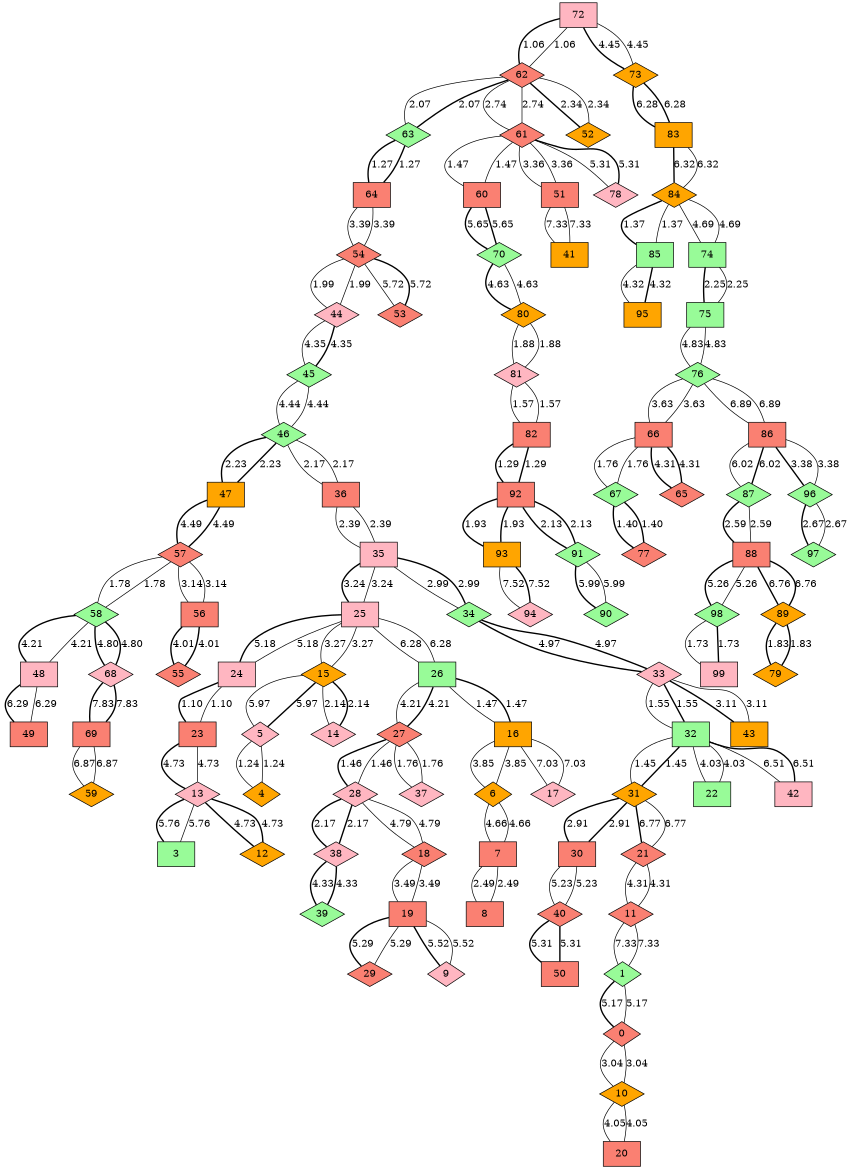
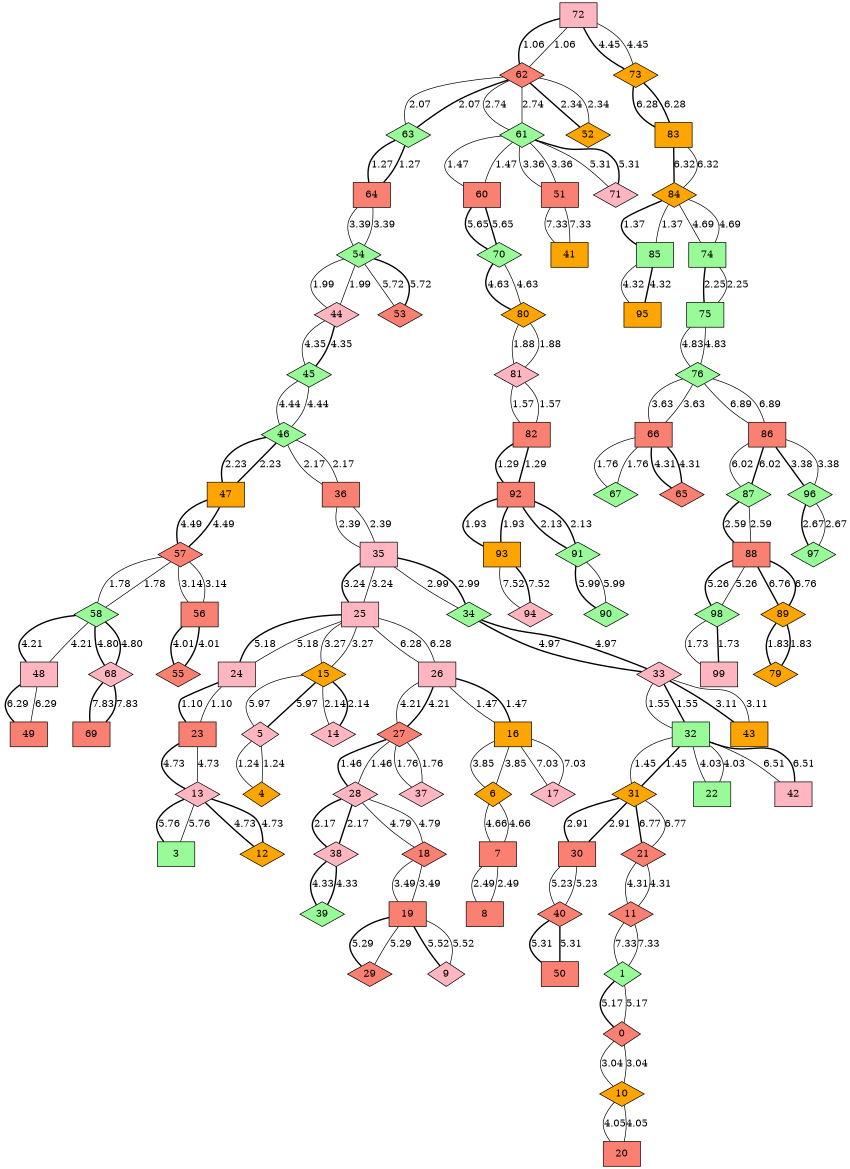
(522, 135) -> (522, 135)
(616, 195) -> (616, 195)
(359, 255) -> (359, 255)
(644, 555) -> none
(437, 674) -> (437, 674)
(91, 794) -> none
